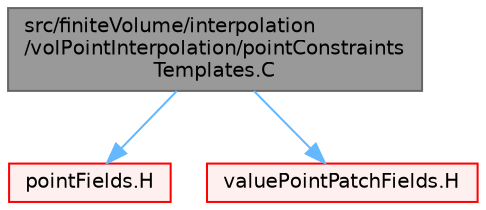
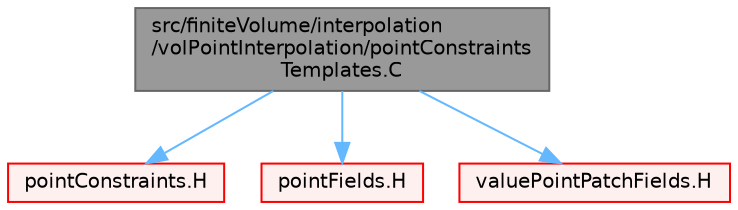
none -> (116, 183)
